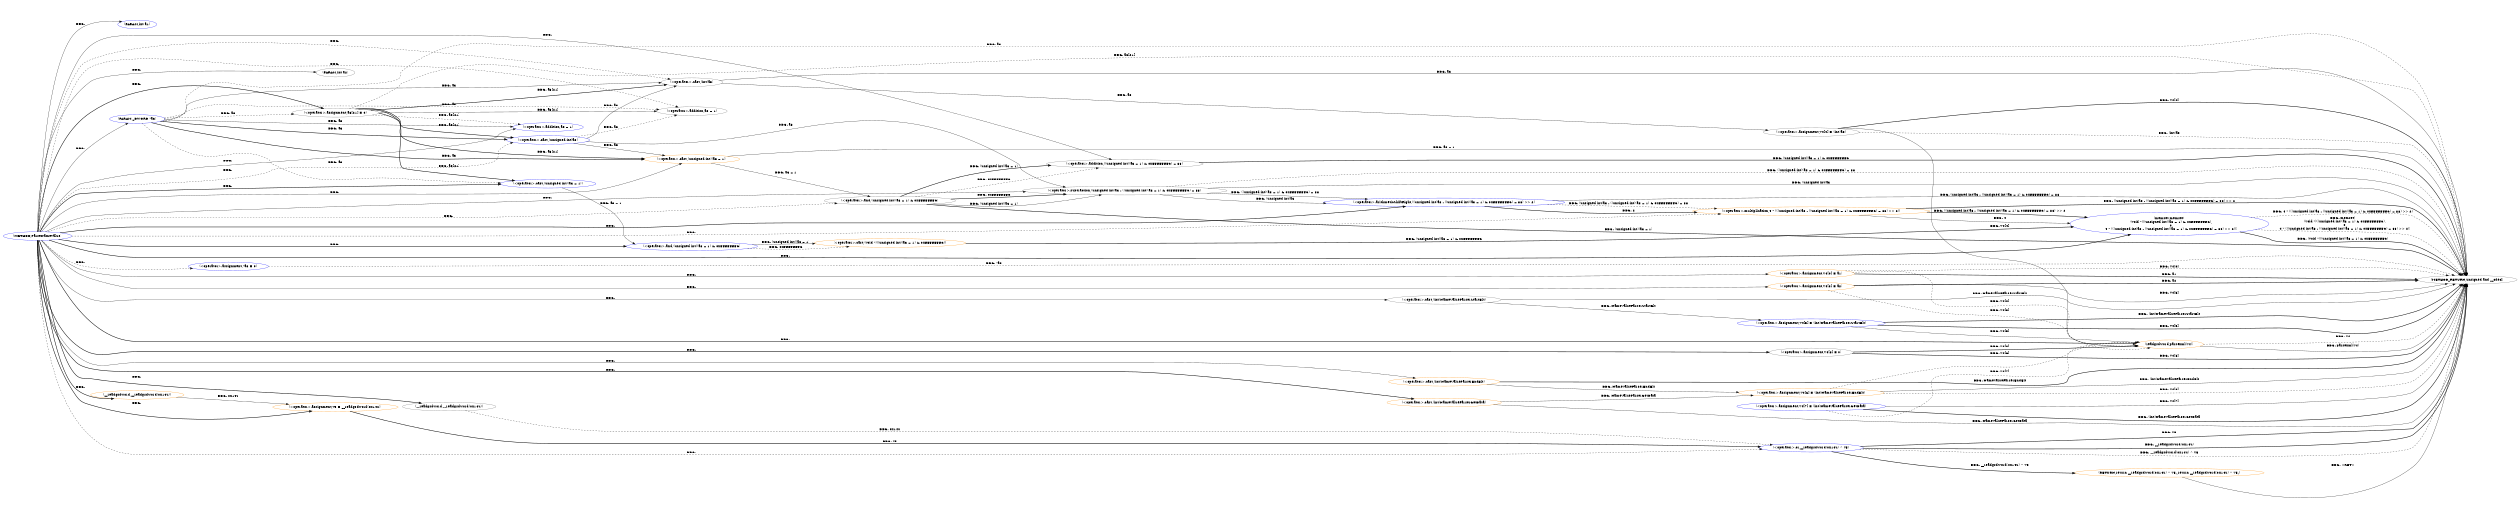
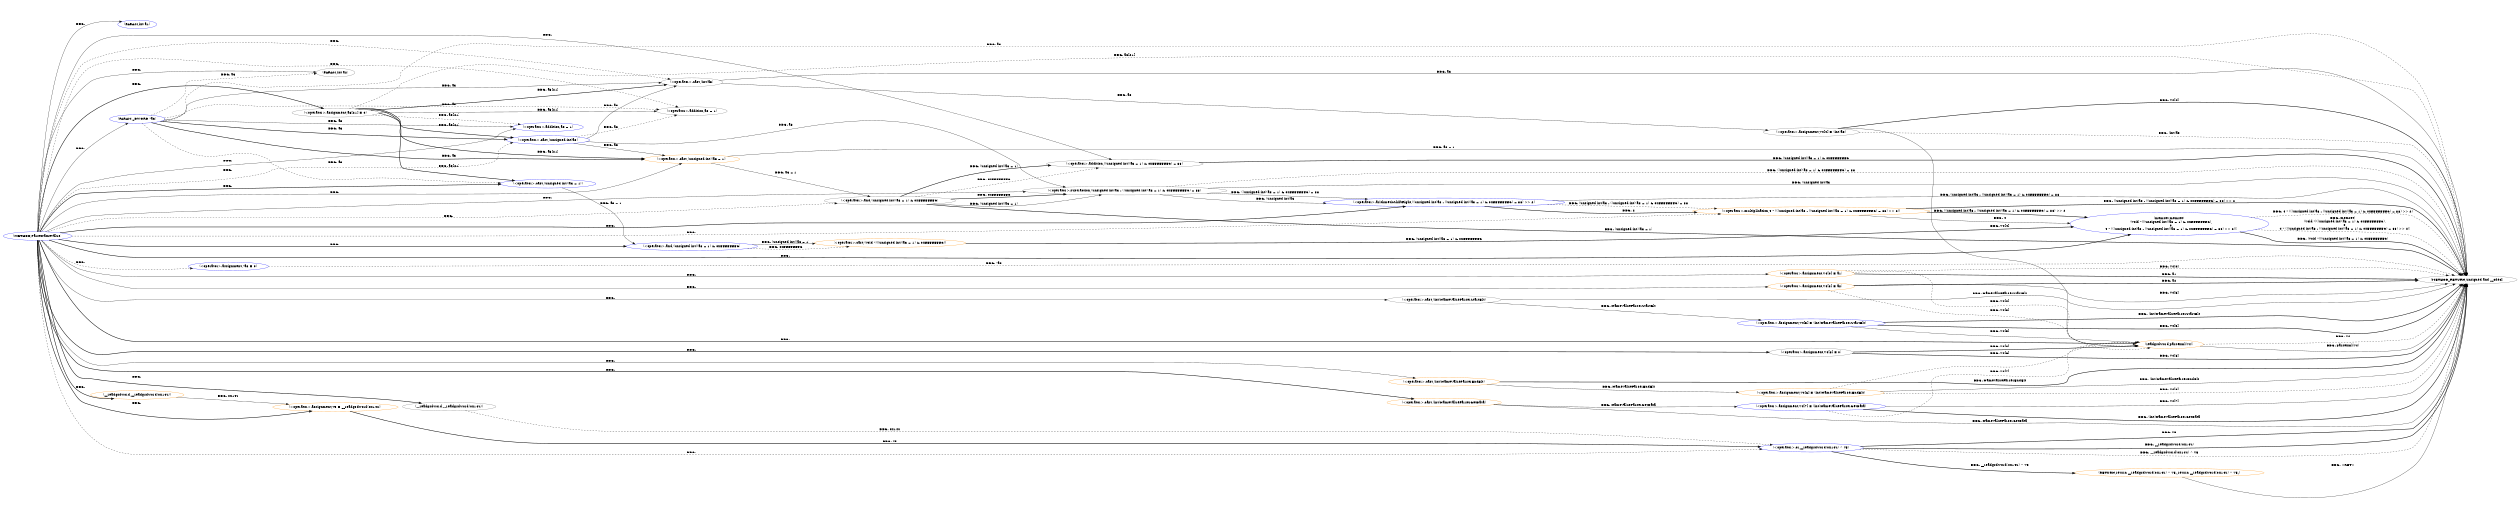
(228, 116) -> (224, 79)
(1626, 399) -> (1614, 407)
